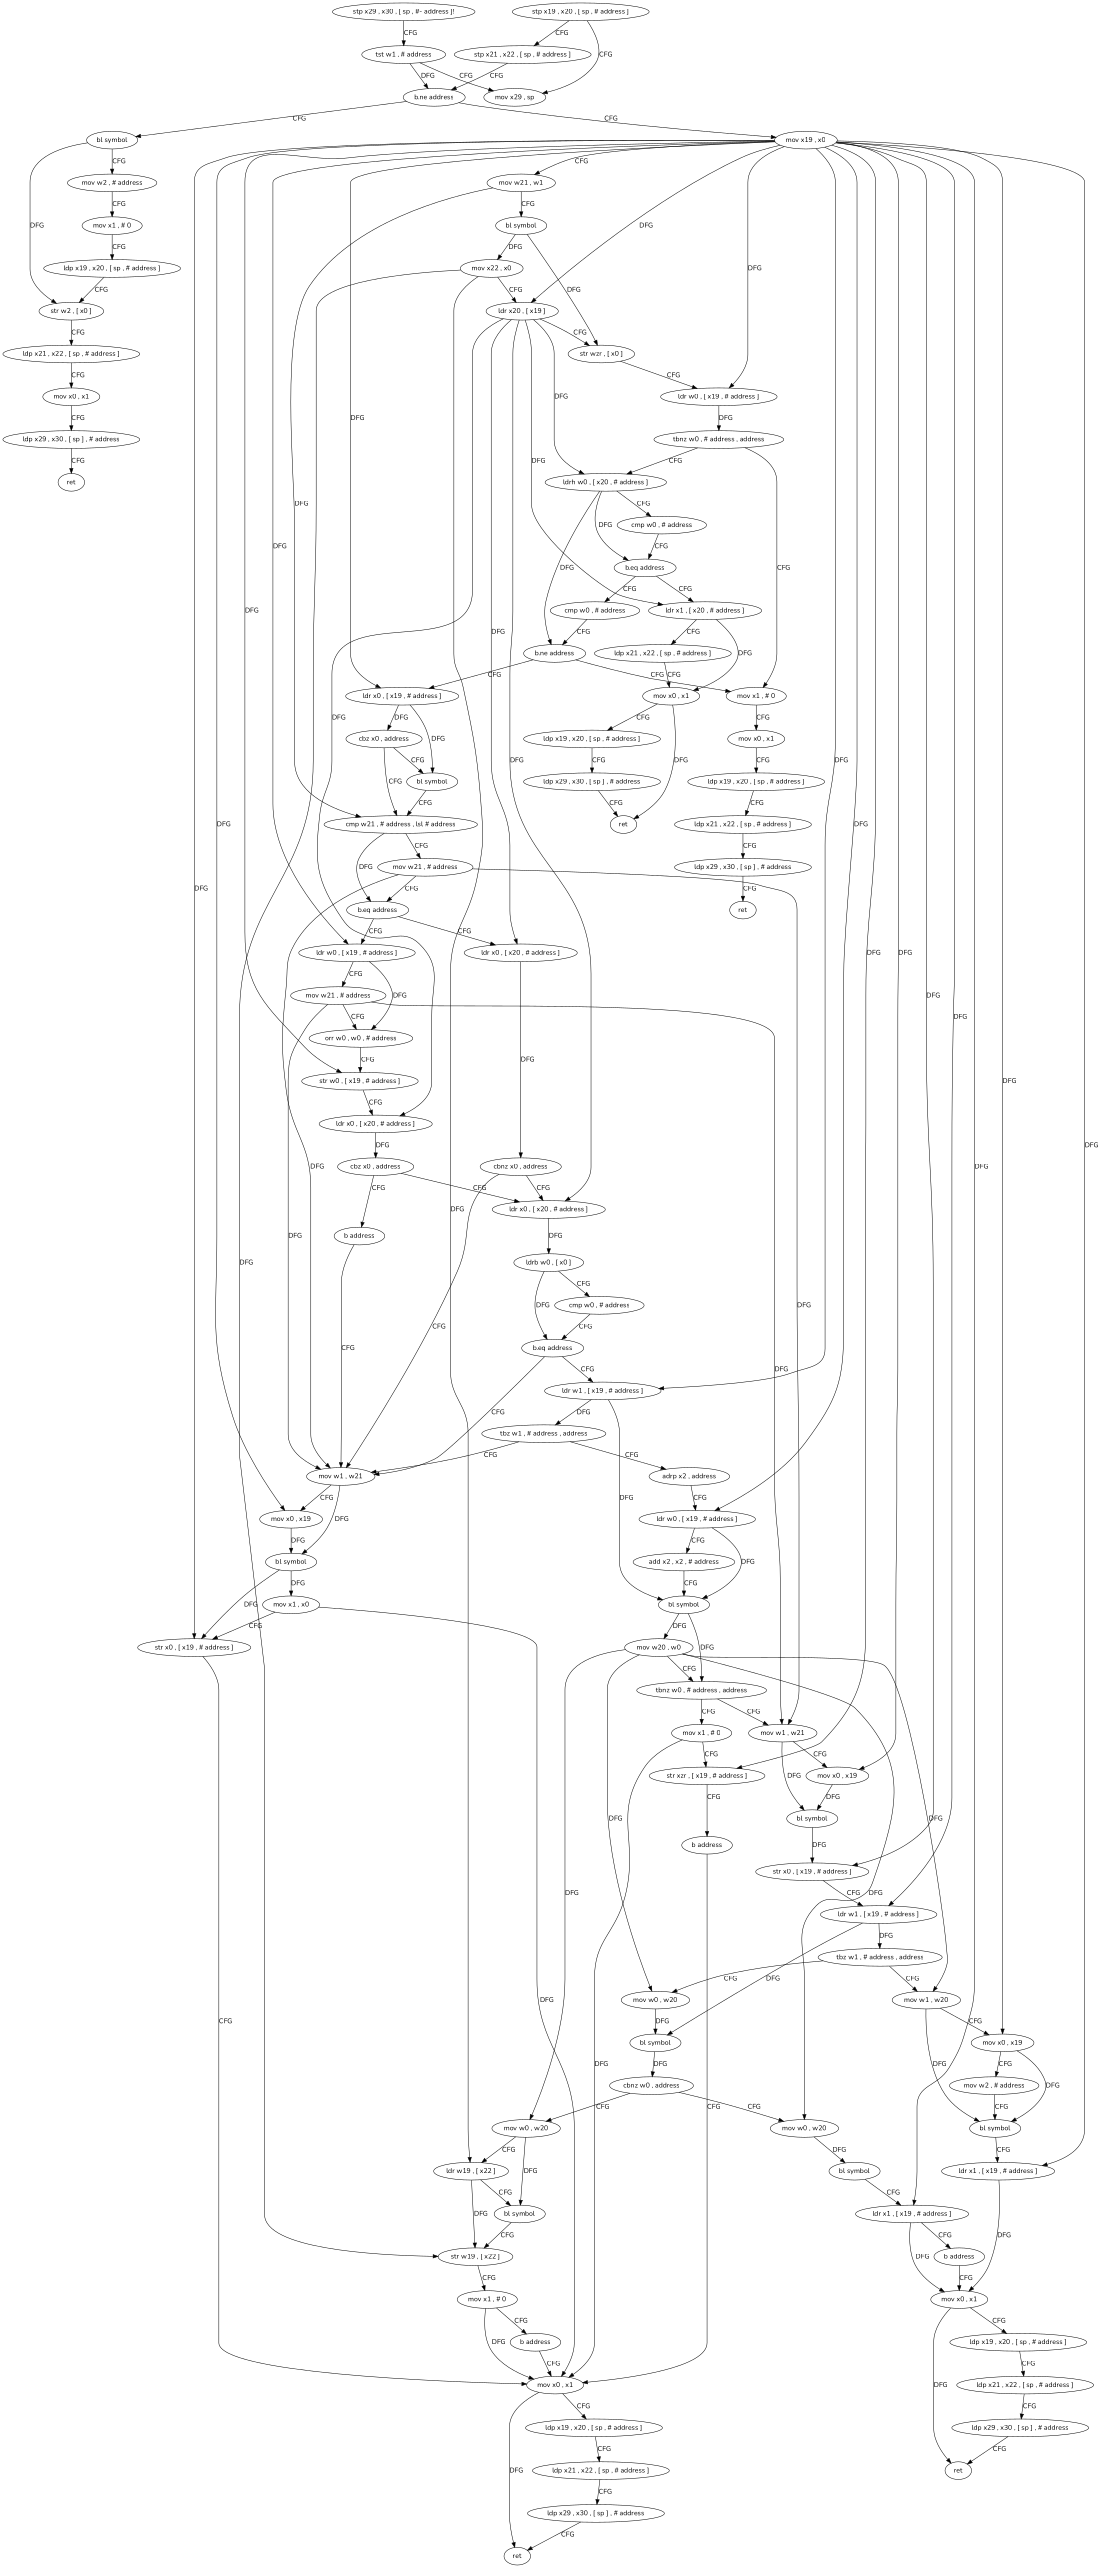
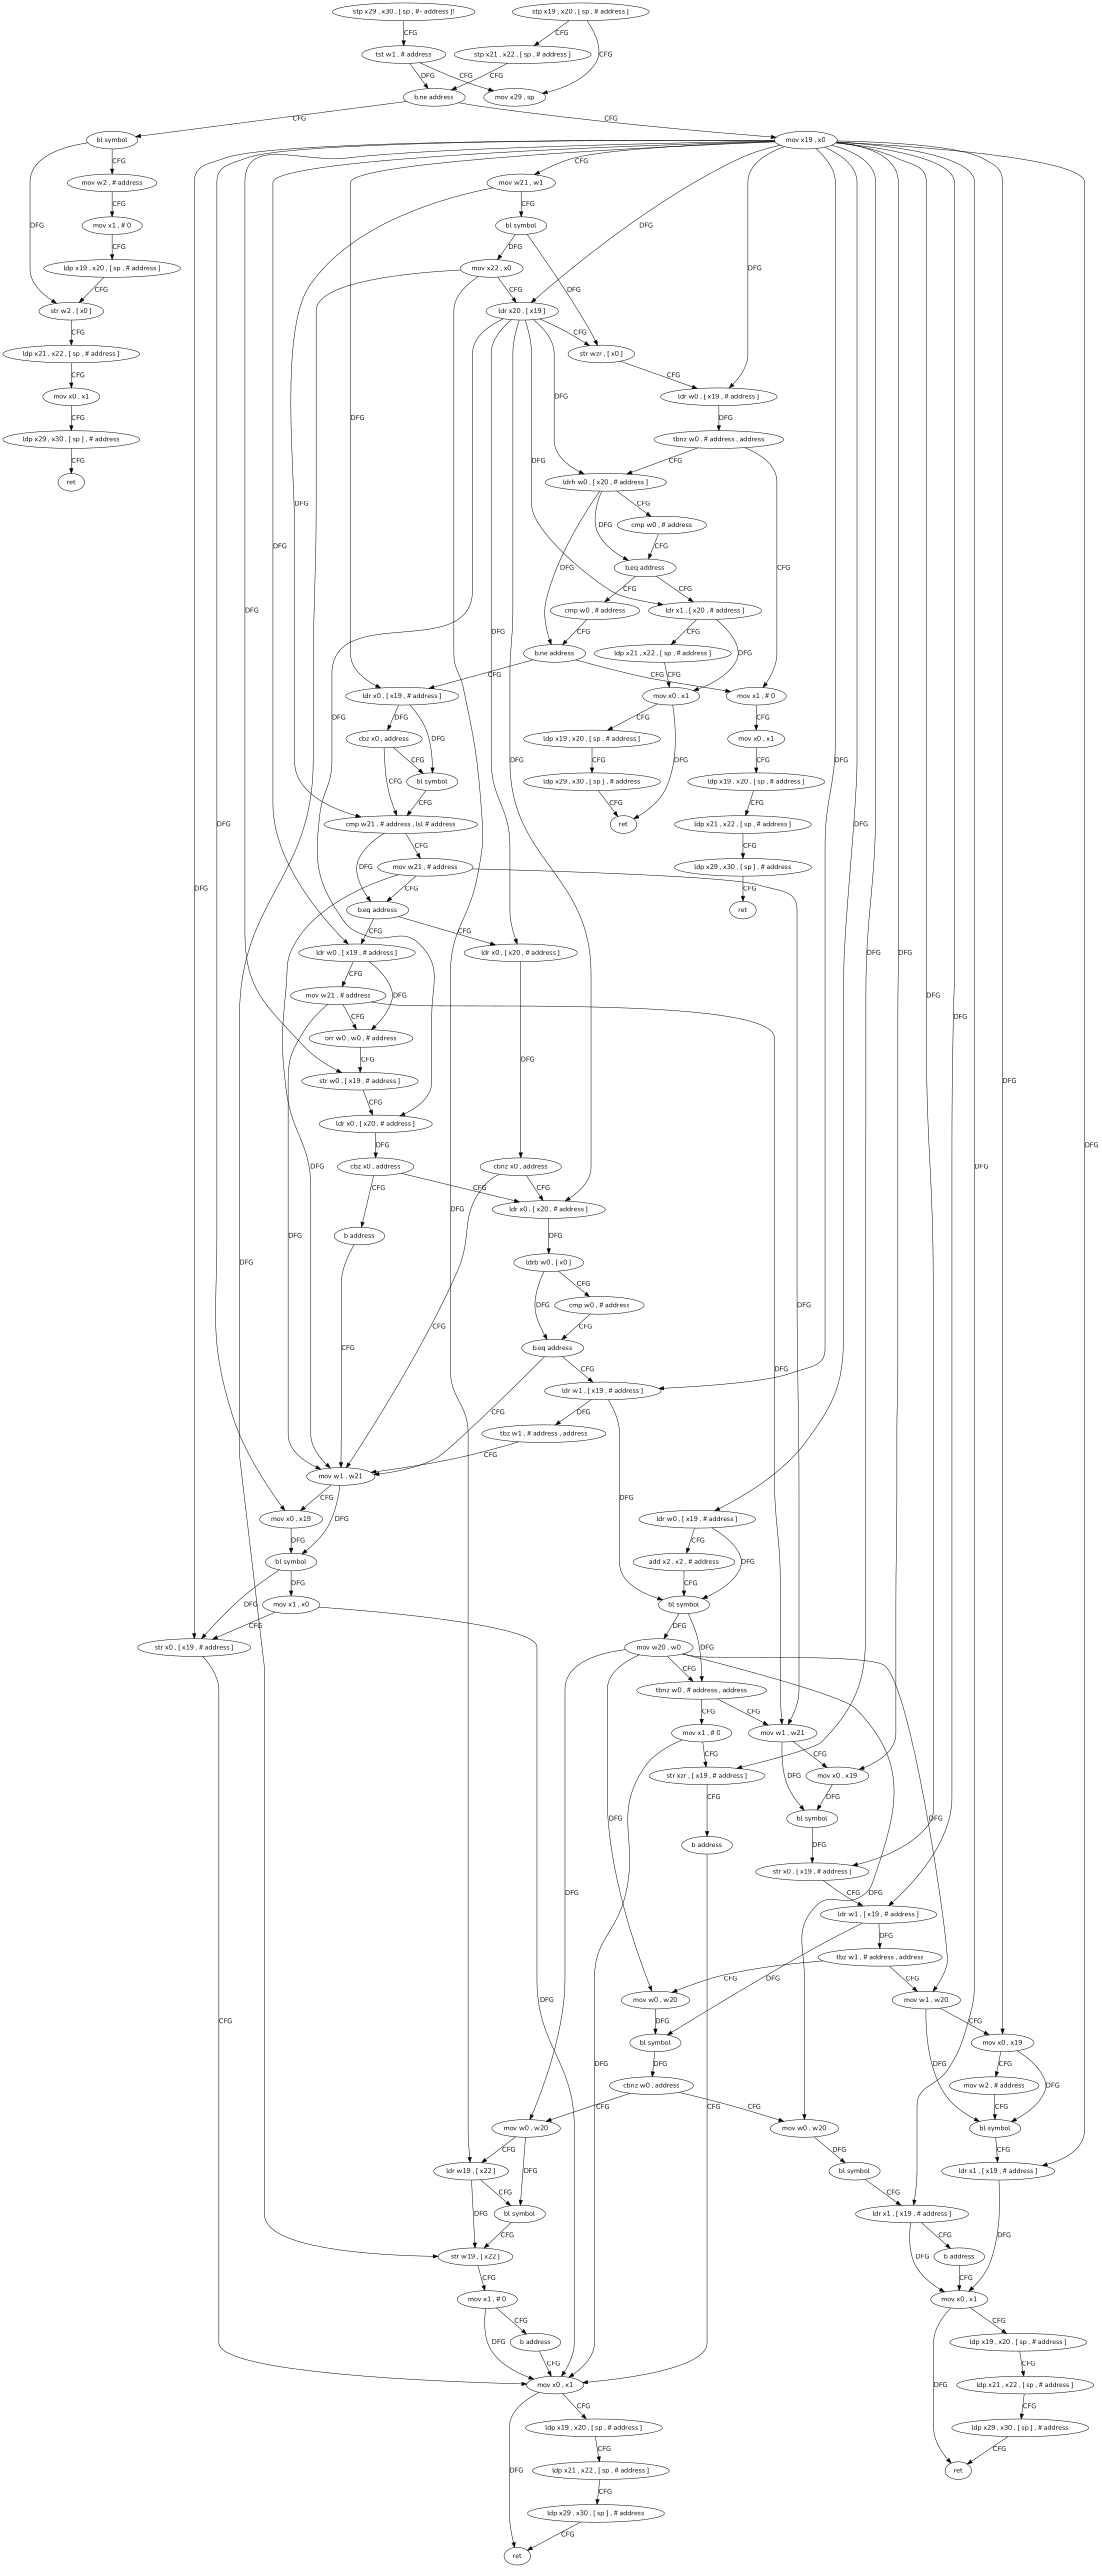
(689, 1476) -> none
